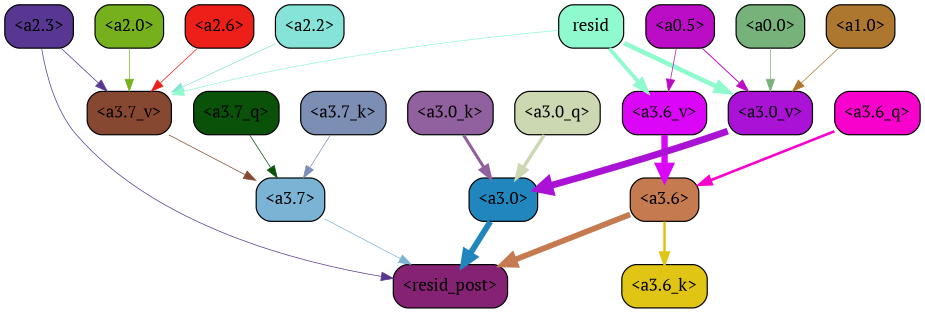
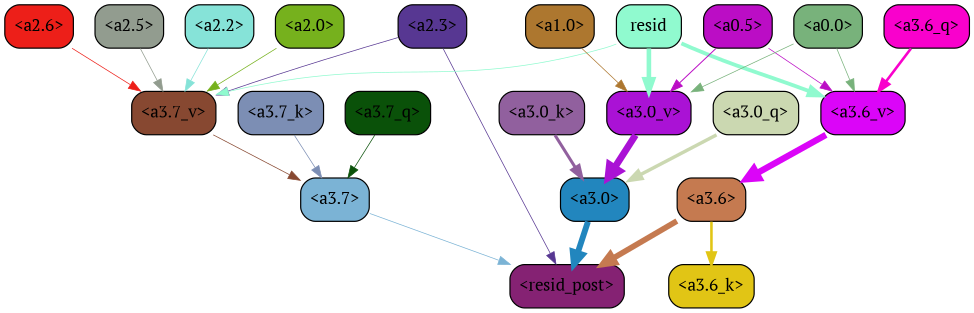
none -> (129, 26)
none -> (843, 64)
(772, 156) -> (898, 65)
